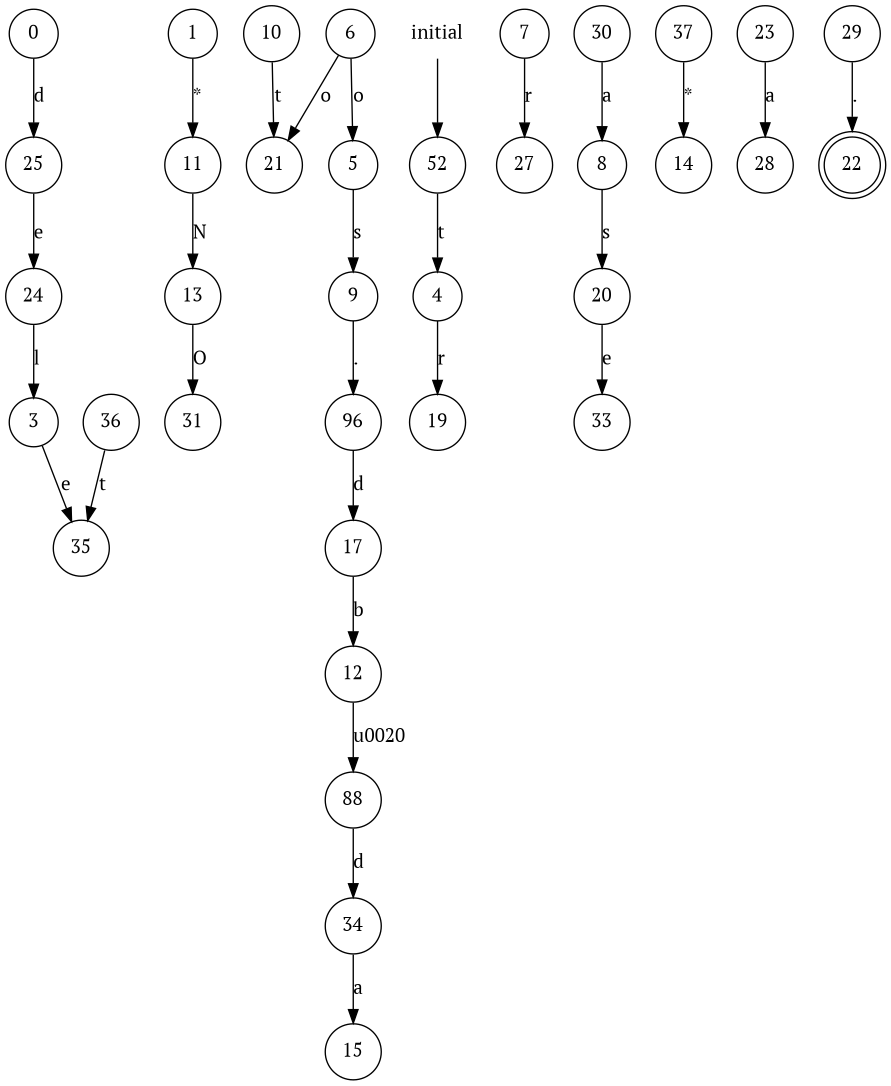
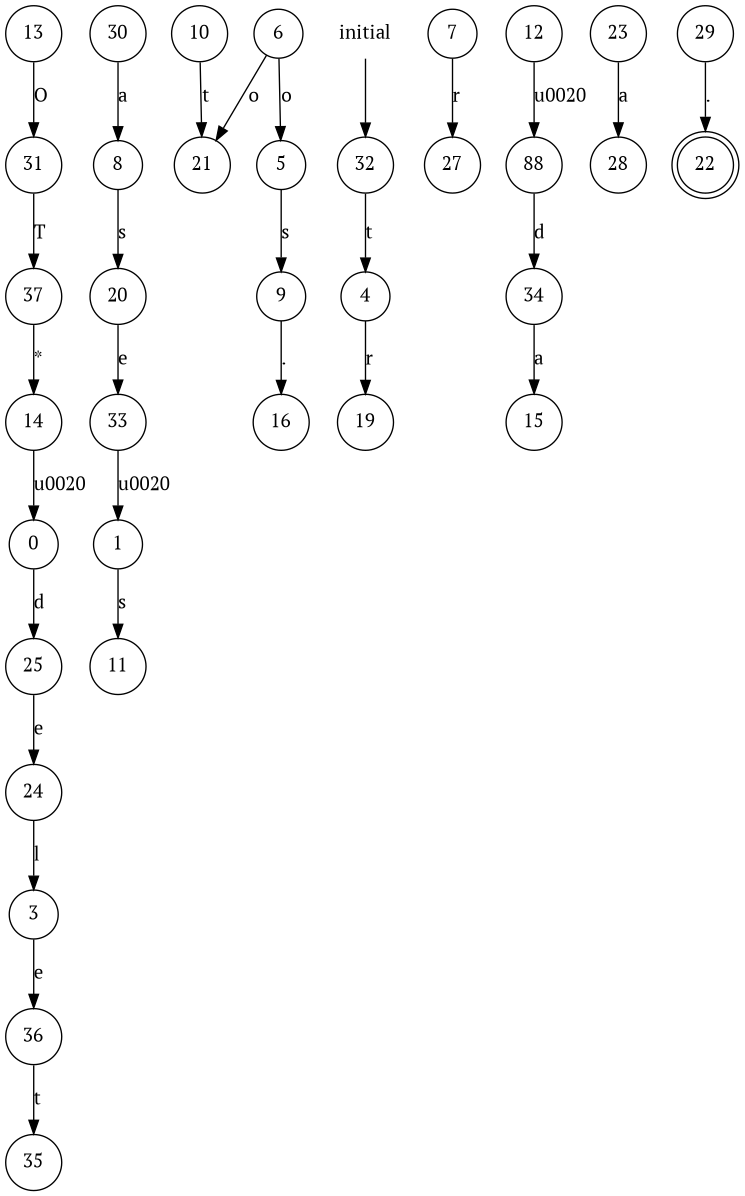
(198, 97) -> (123, 604)
(438, 165) -> (365, 165)
none -> (34, 224)
(193, 224) -> none
(353, 422) -> (281, 422)
(54, 477) -> (34, 967)
none -> (34, 478)
none -> (118, 478)
(353, 548) -> none
